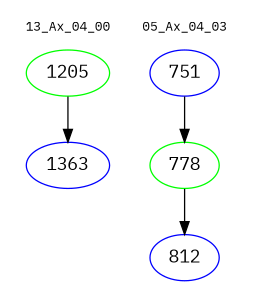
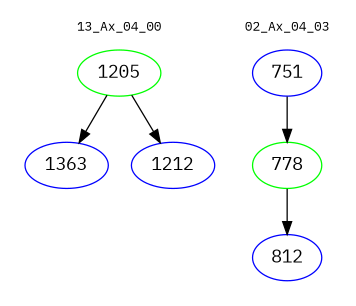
(185, 28) -> (288, 28)
none -> (173, 165)
